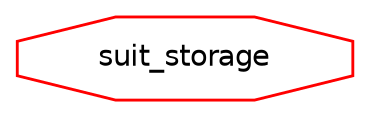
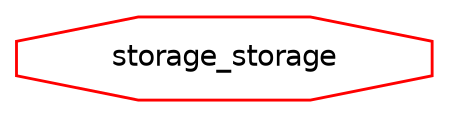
(185, 59) -> (224, 59)
